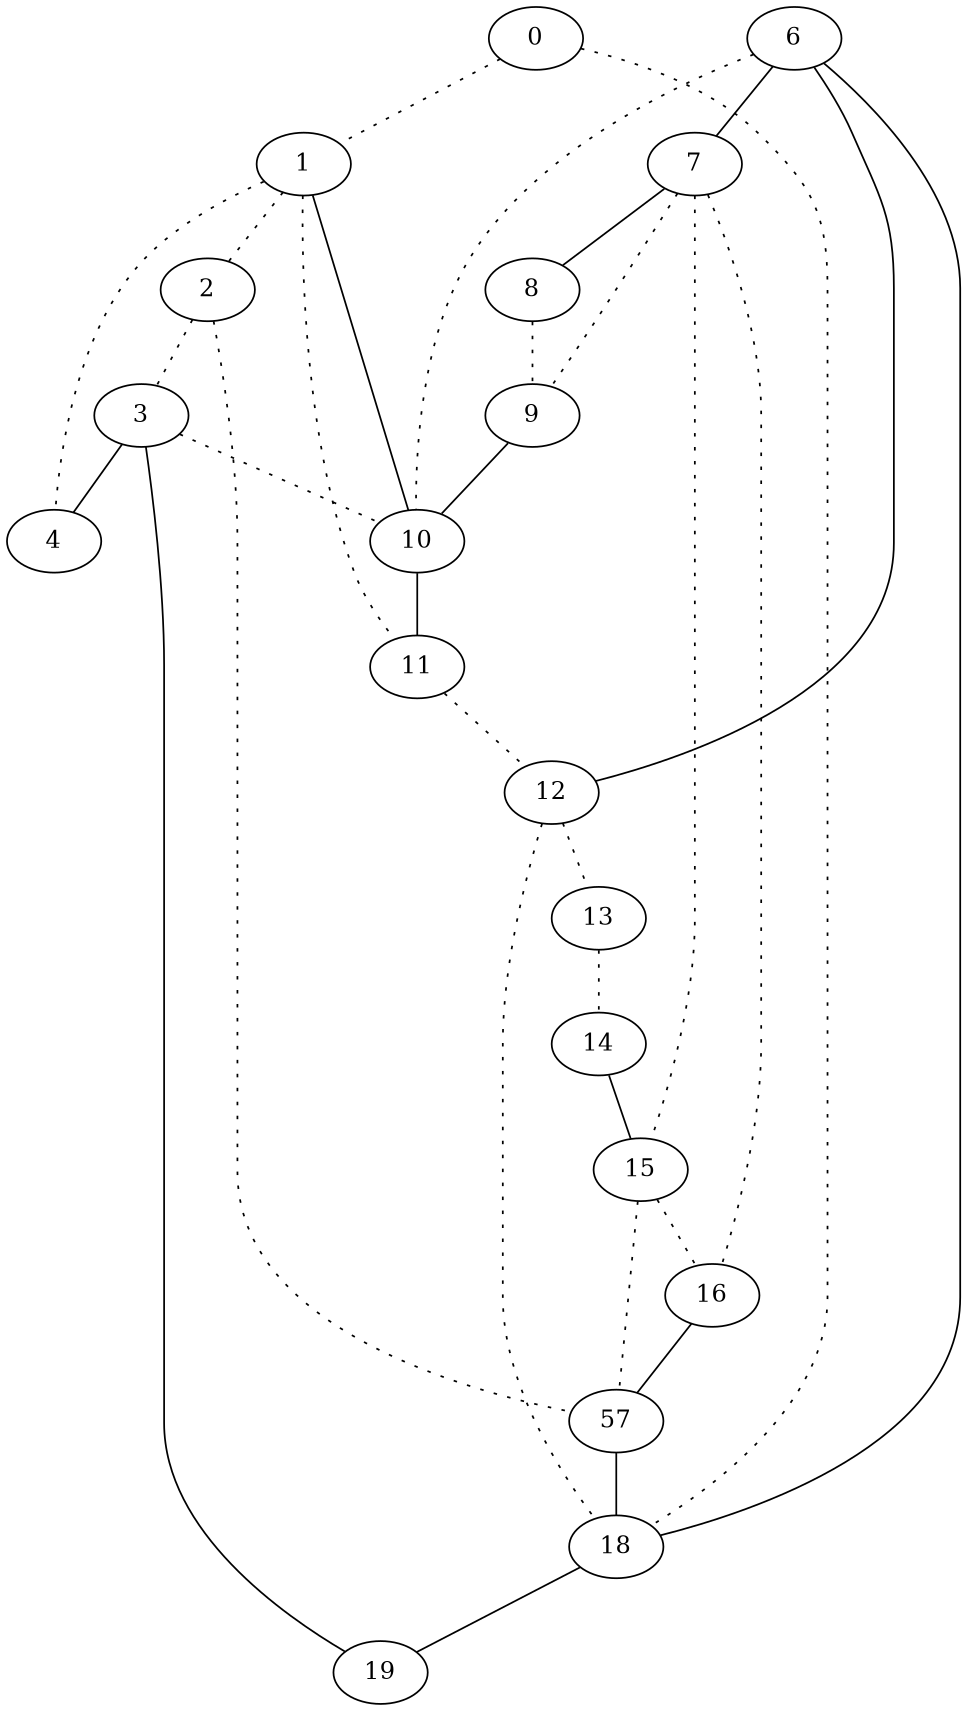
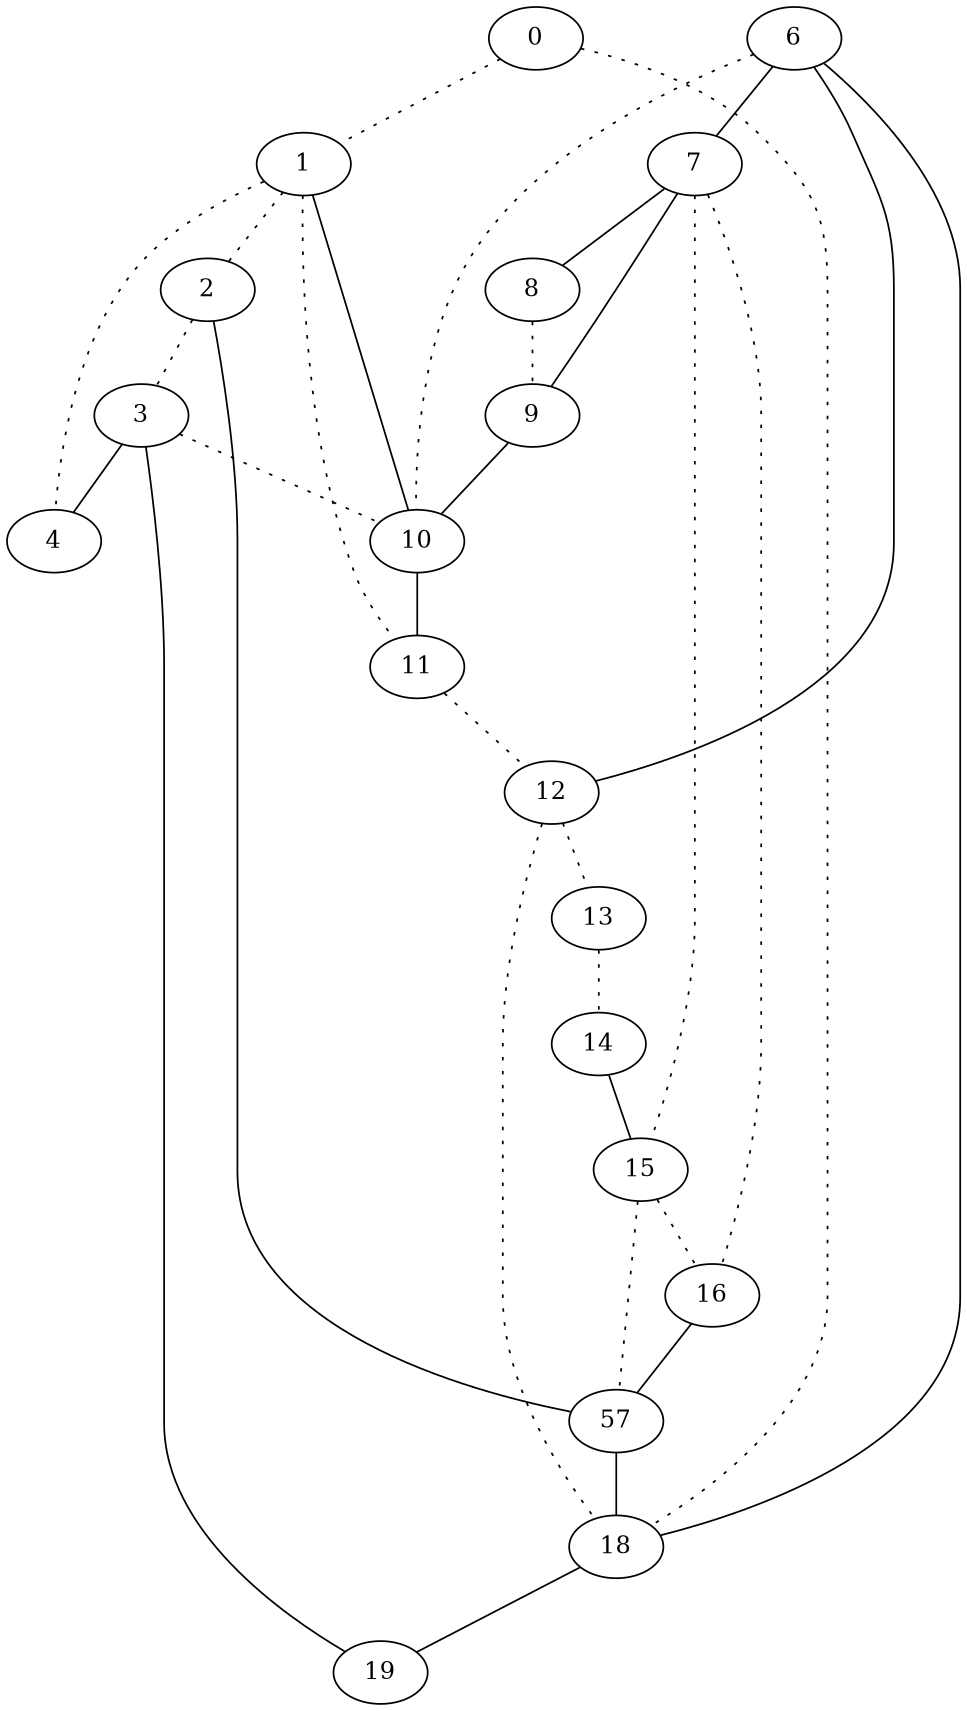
(615, 291) -> (615, 291)
(237, 966) -> (237, 966)
